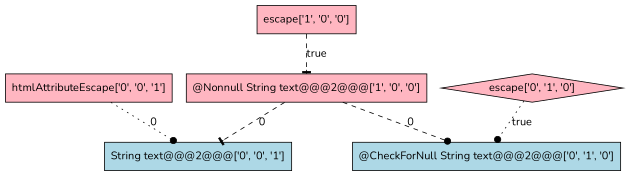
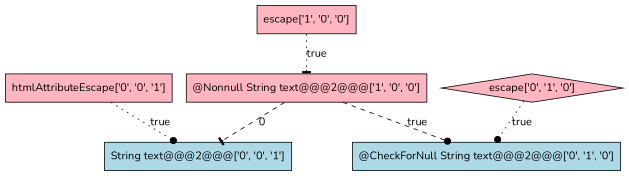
(307, 52) -> (307, 52)
(154, 122) -> (160, 122)
(411, 122) -> (417, 122)
